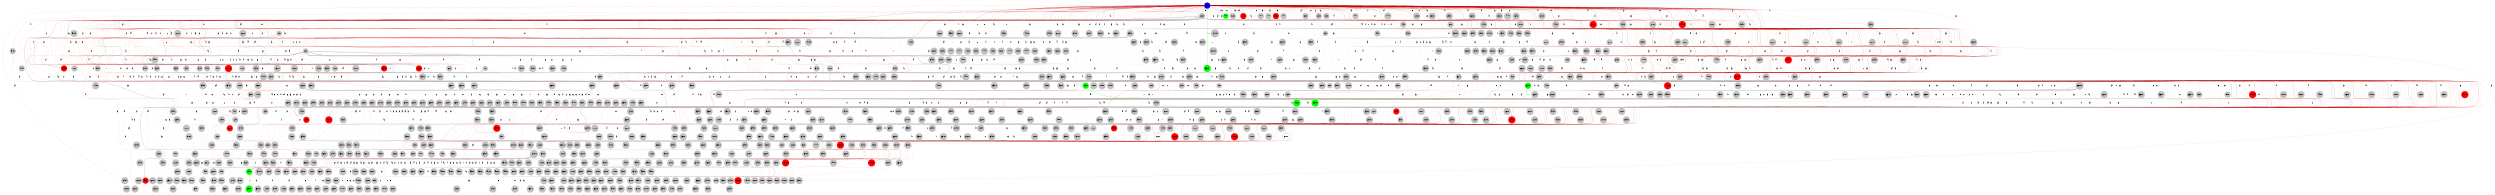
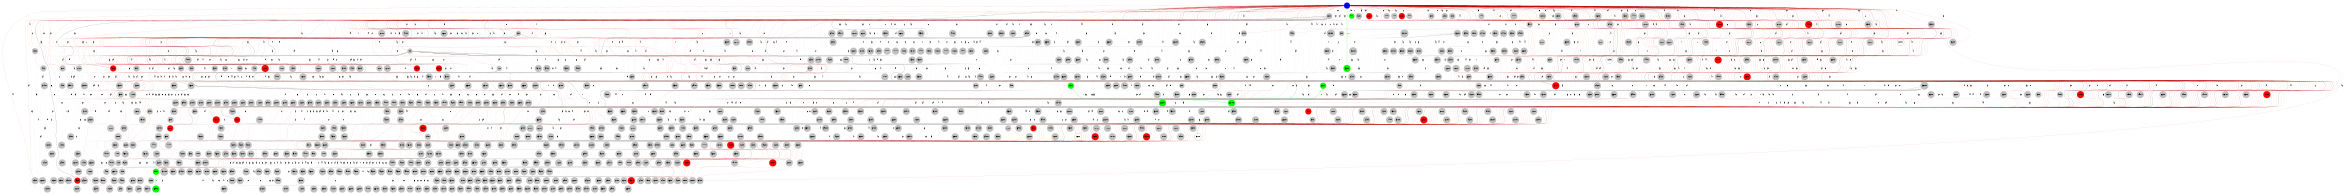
(1150, 53) -> (1577, 81)
